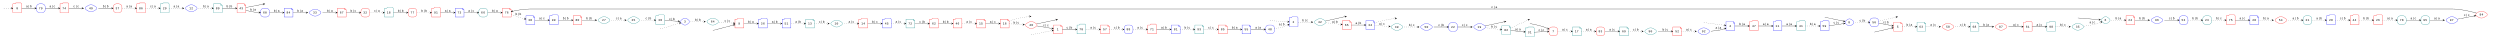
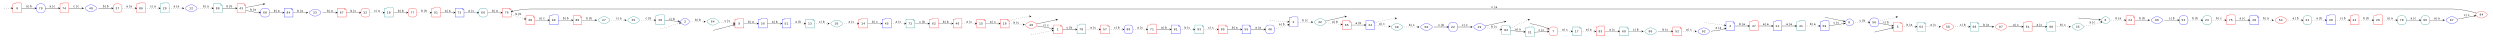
(530, 20) -> (530, 20)
(1600, 31) -> (1600, 31)
(1635, 31) -> (1635, 31)
